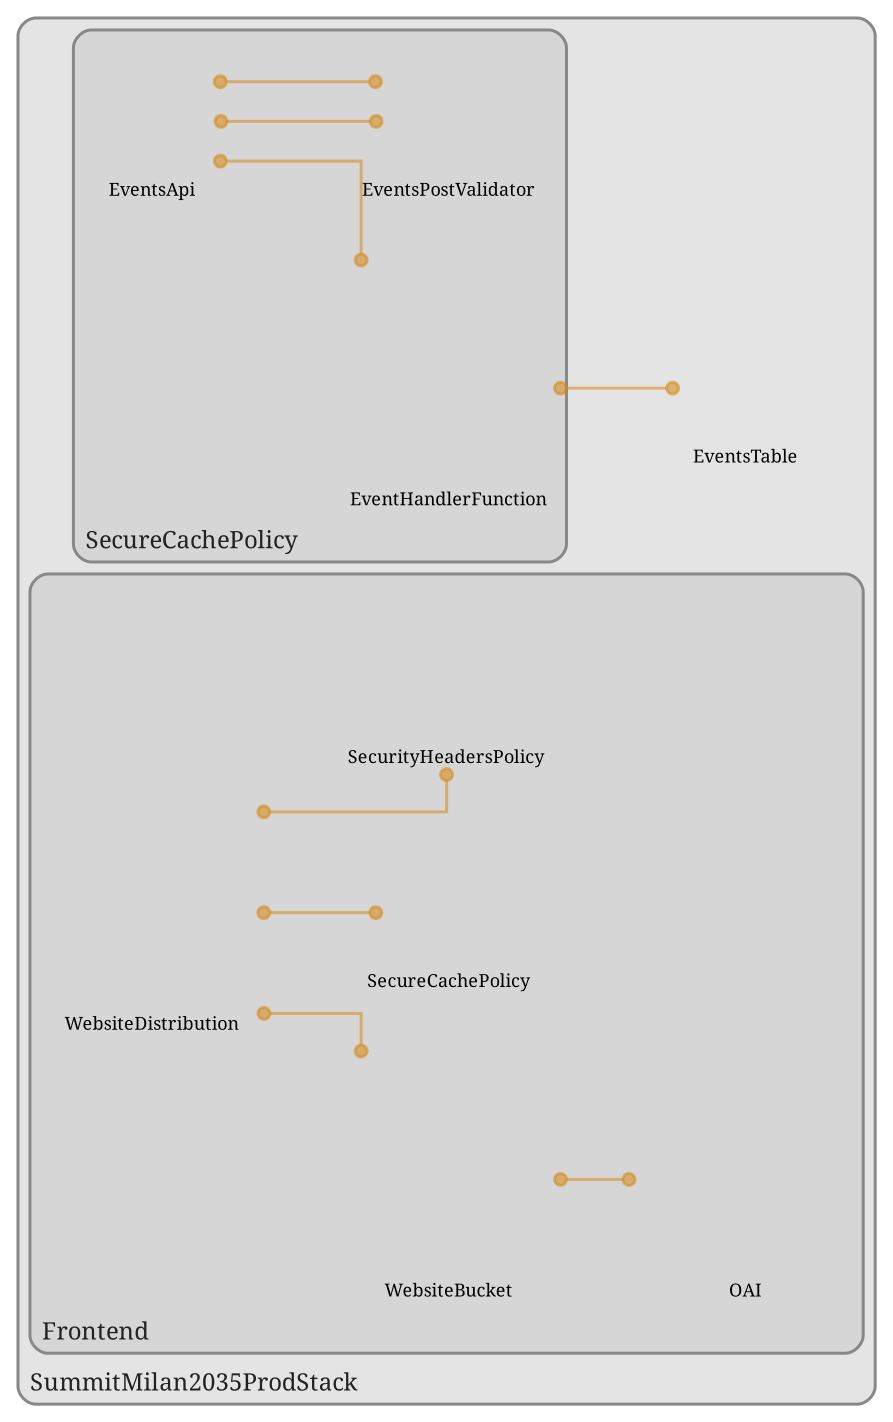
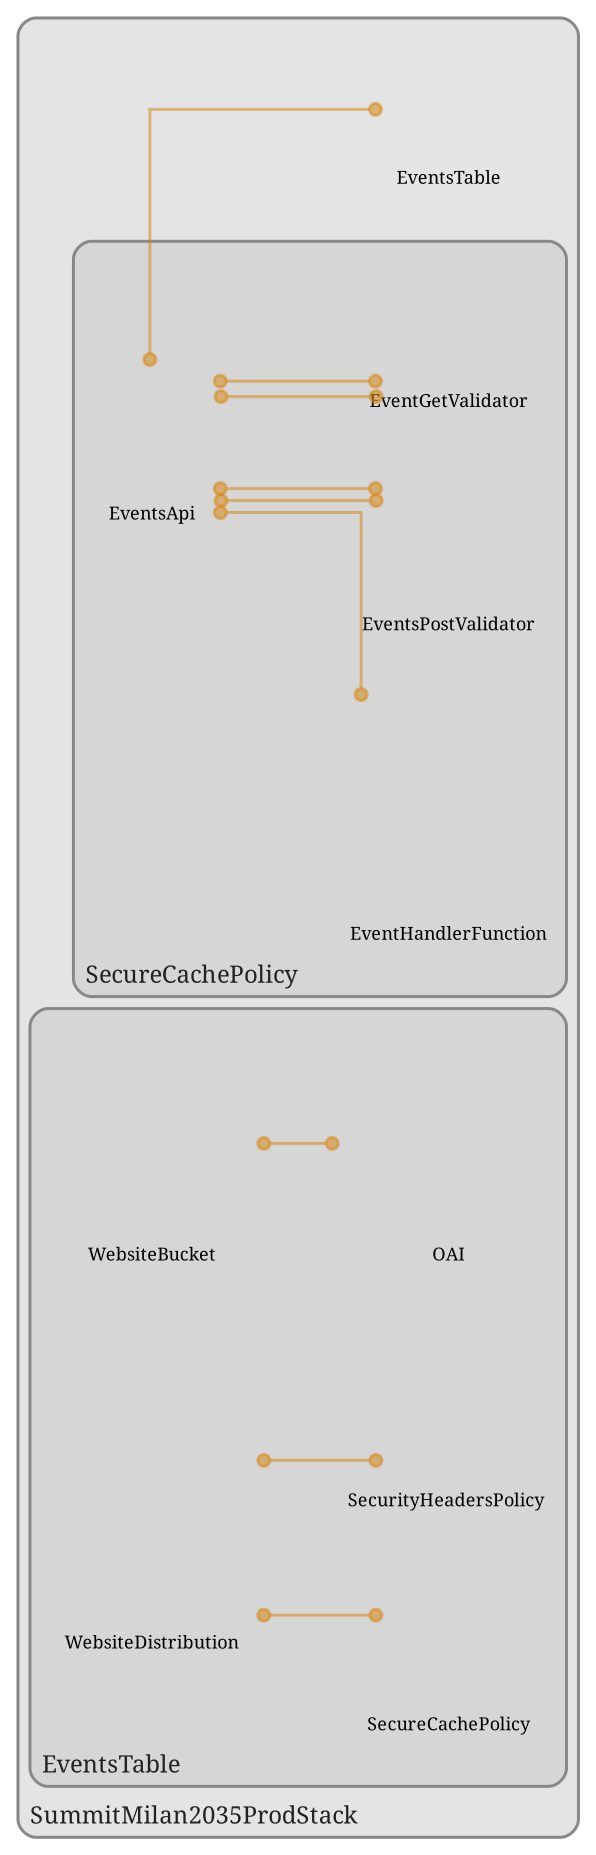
none -> (447, 333)
(617, 388) -> (150, 122)
(331, 1013) -> none
(96, 1334) -> (112, 1767)
